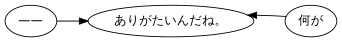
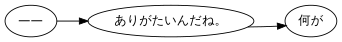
(272, 16) -> (263, 27)
